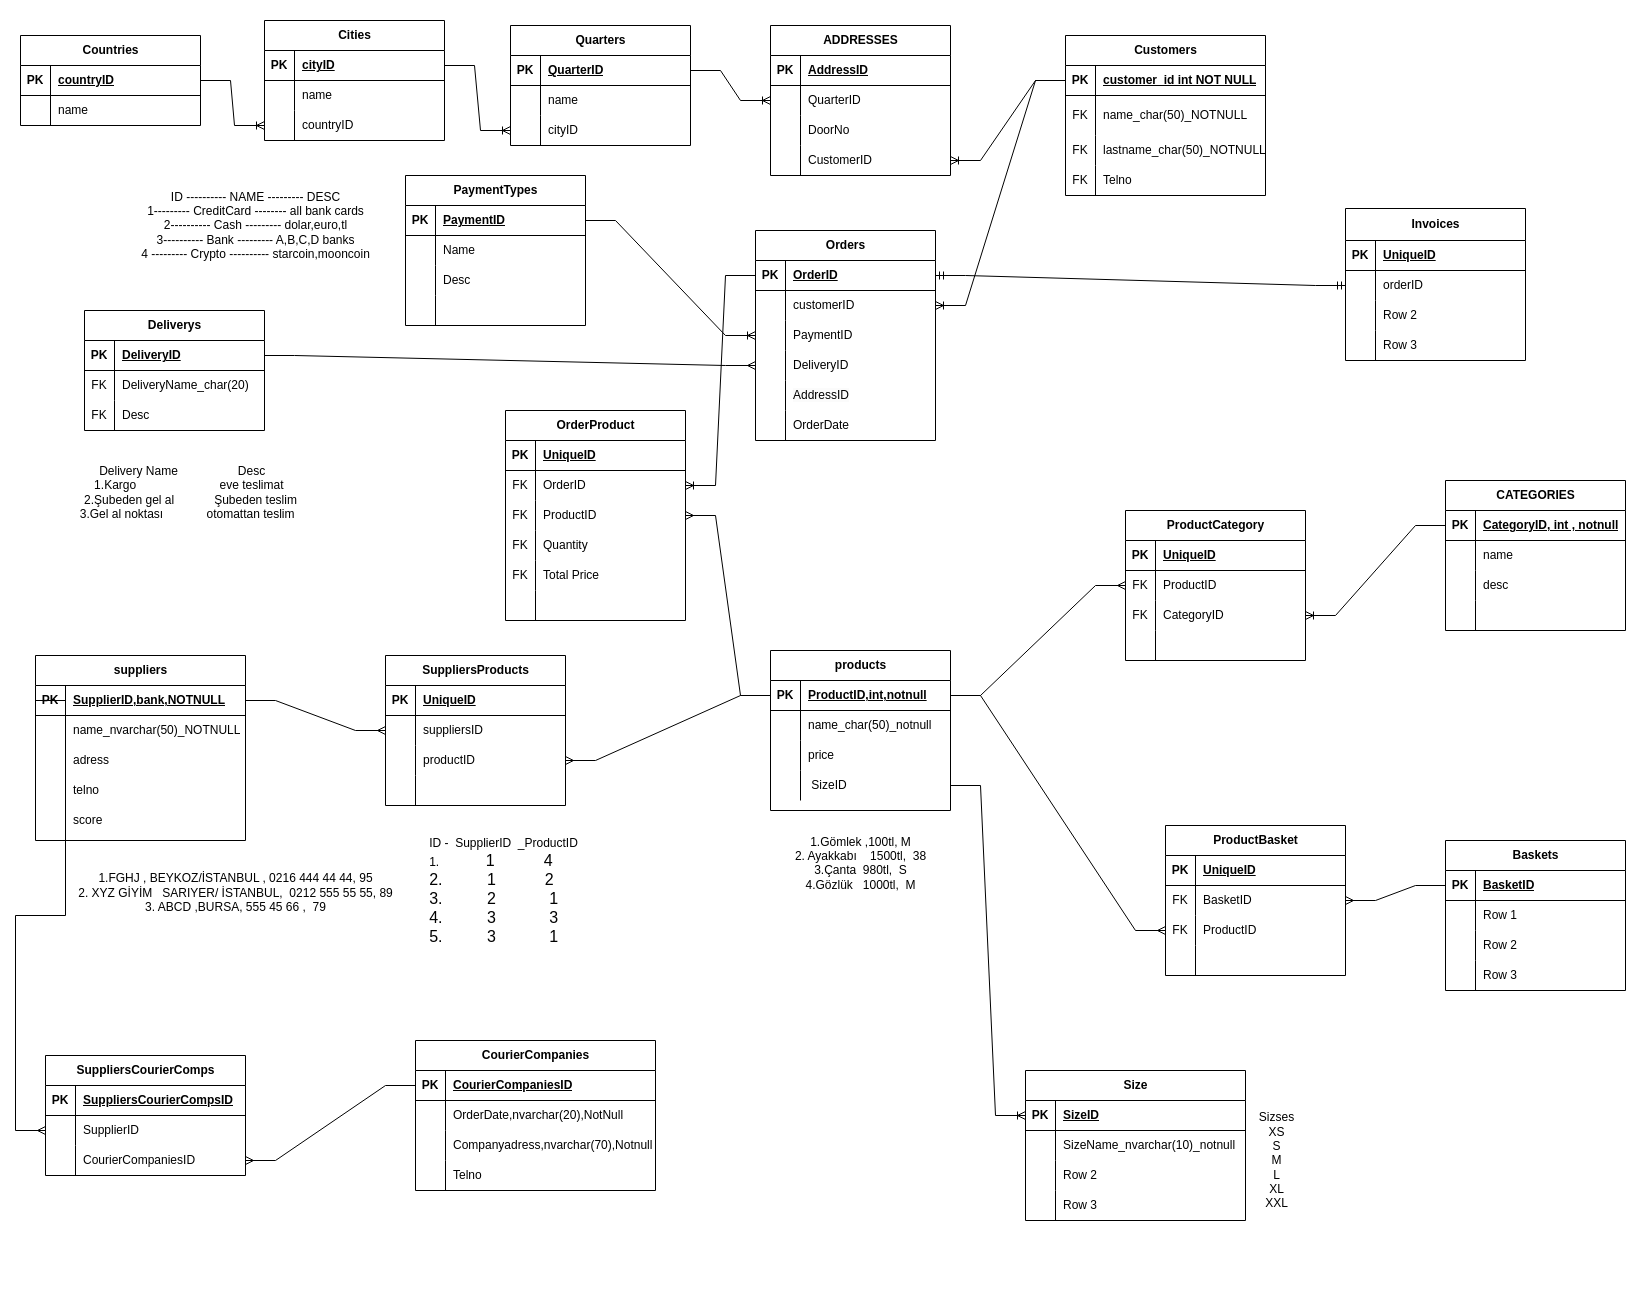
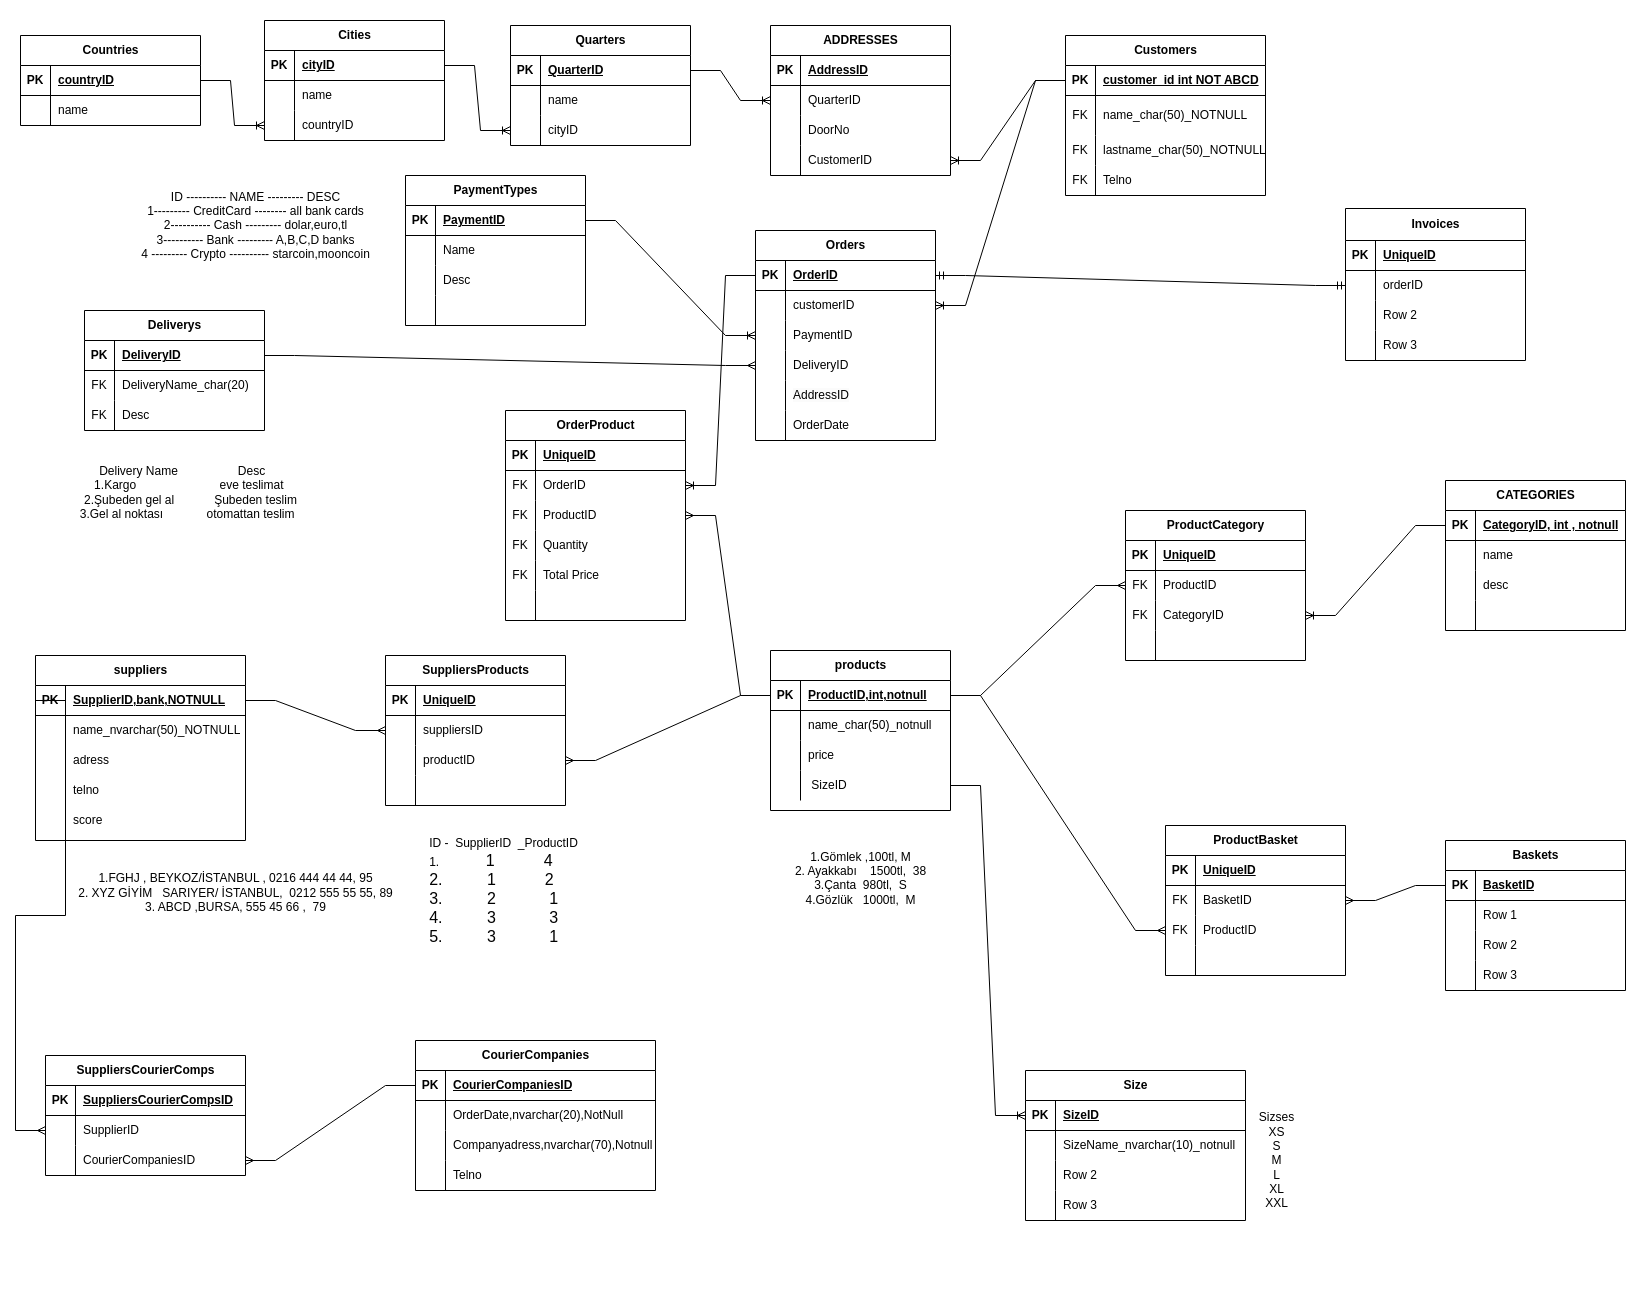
(1176, 81) -> (1176, 81)
(861, 871) -> (861, 886)
